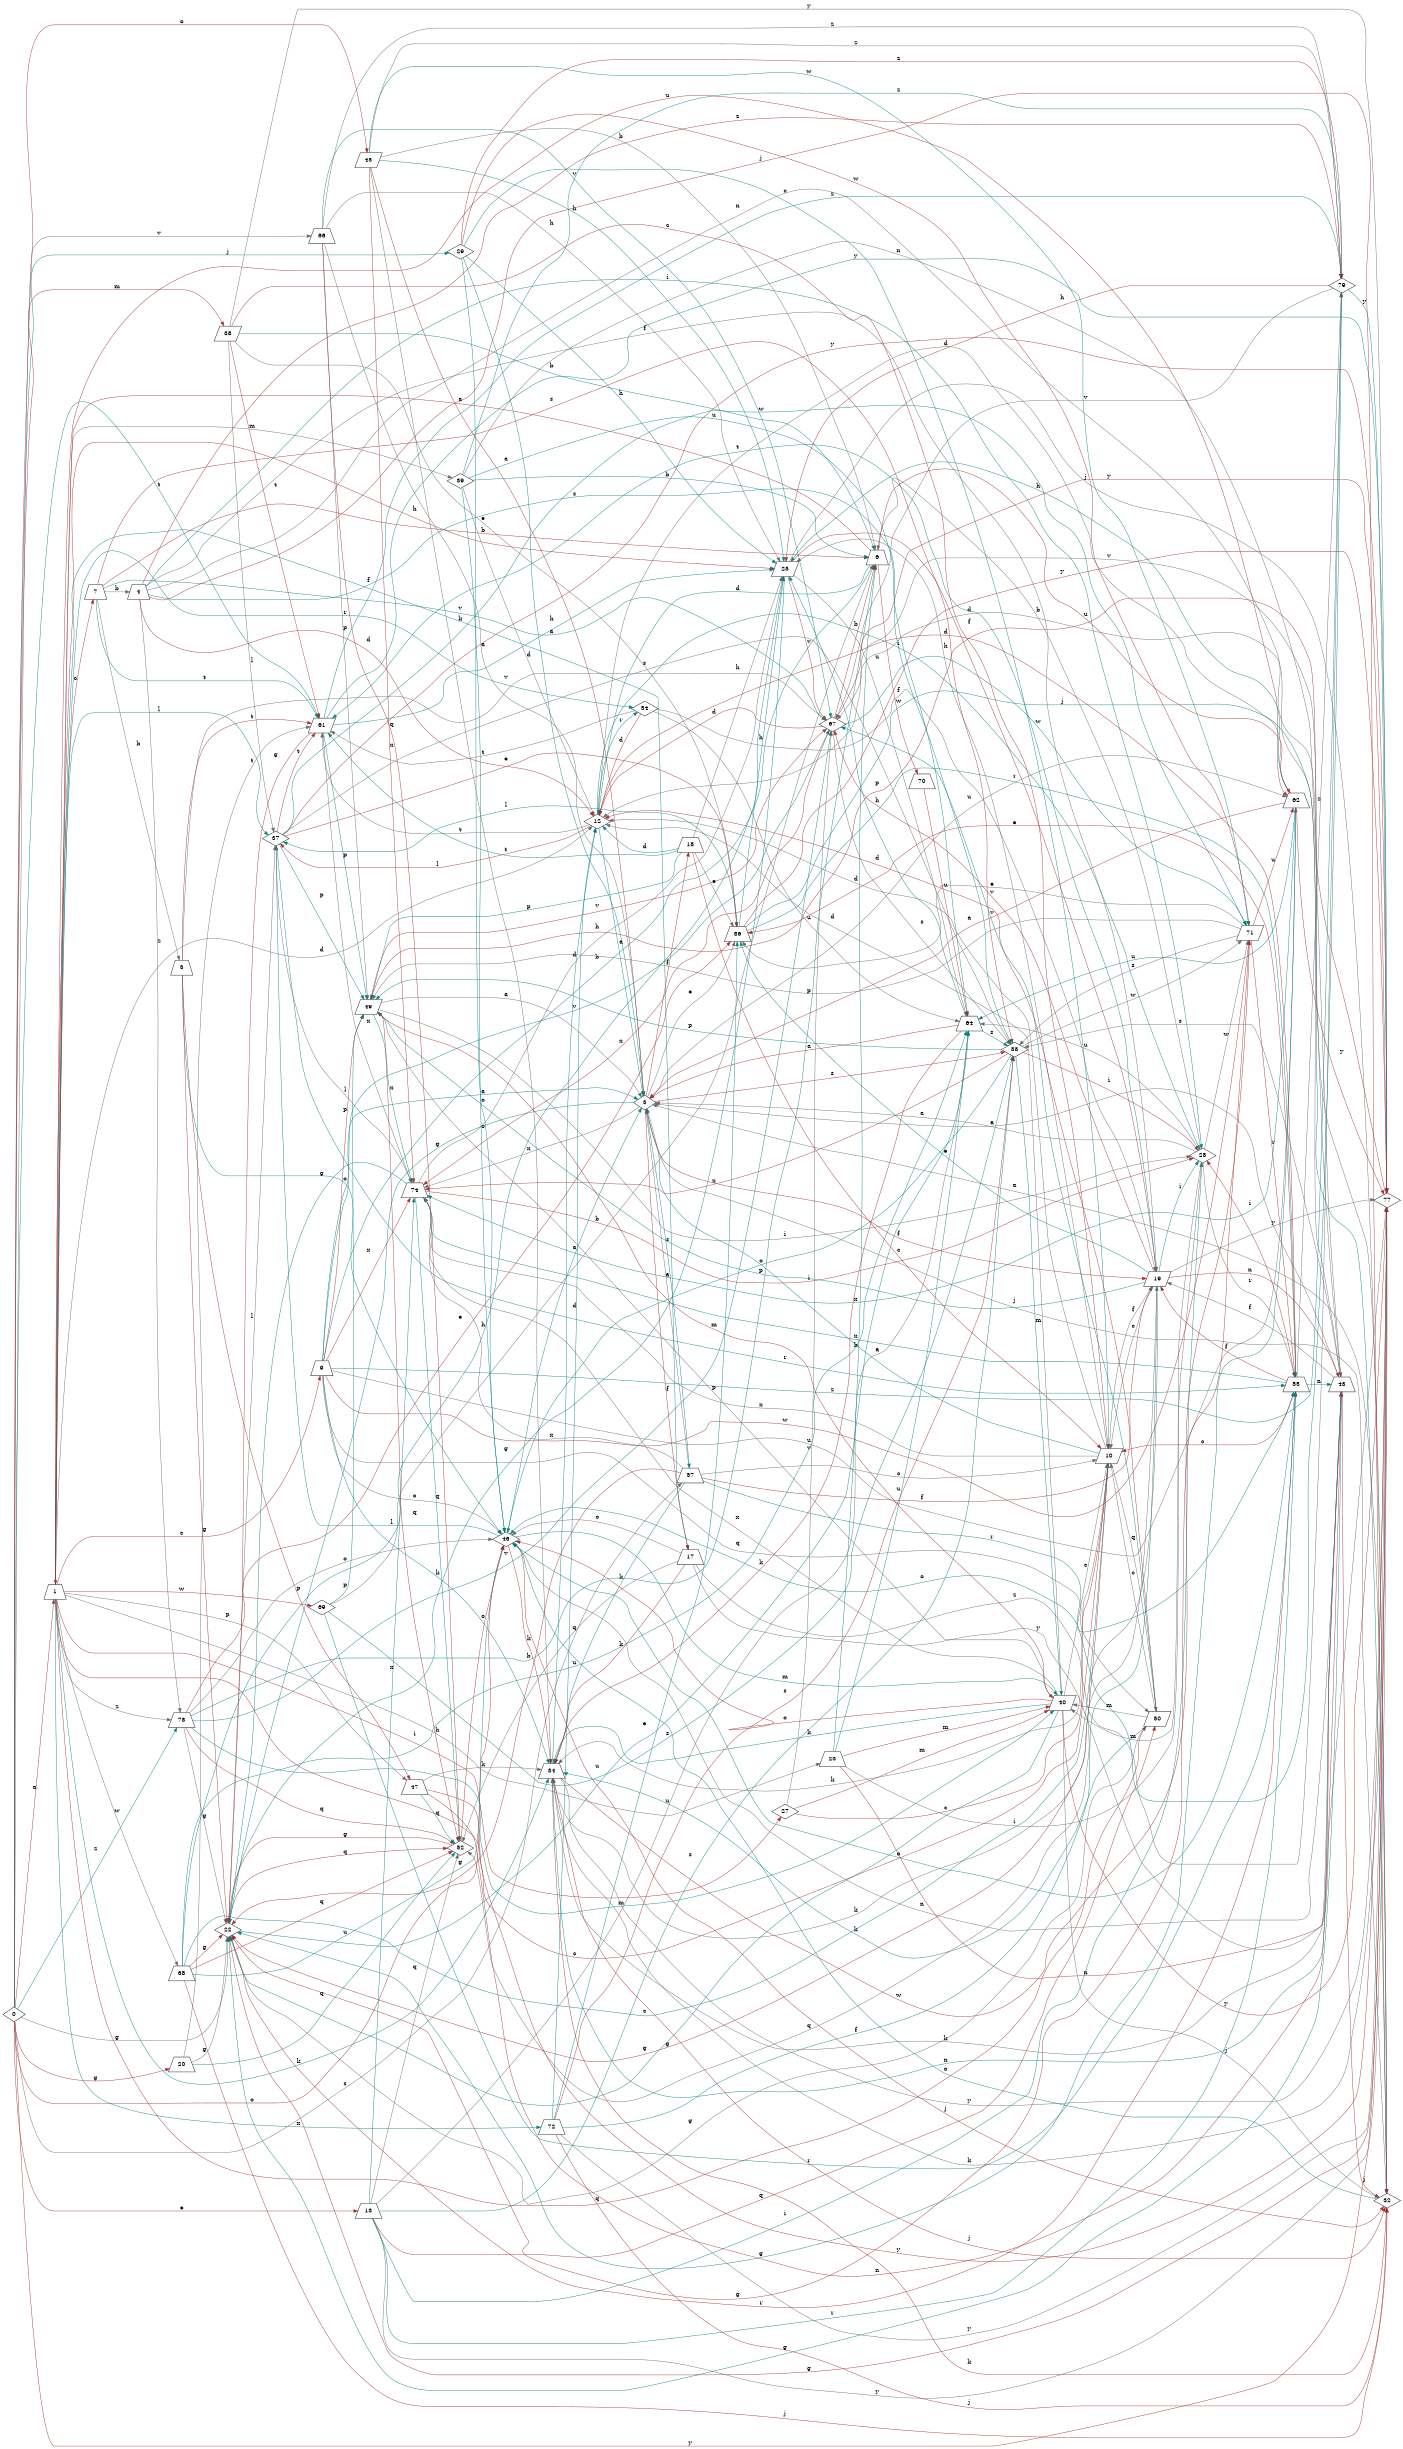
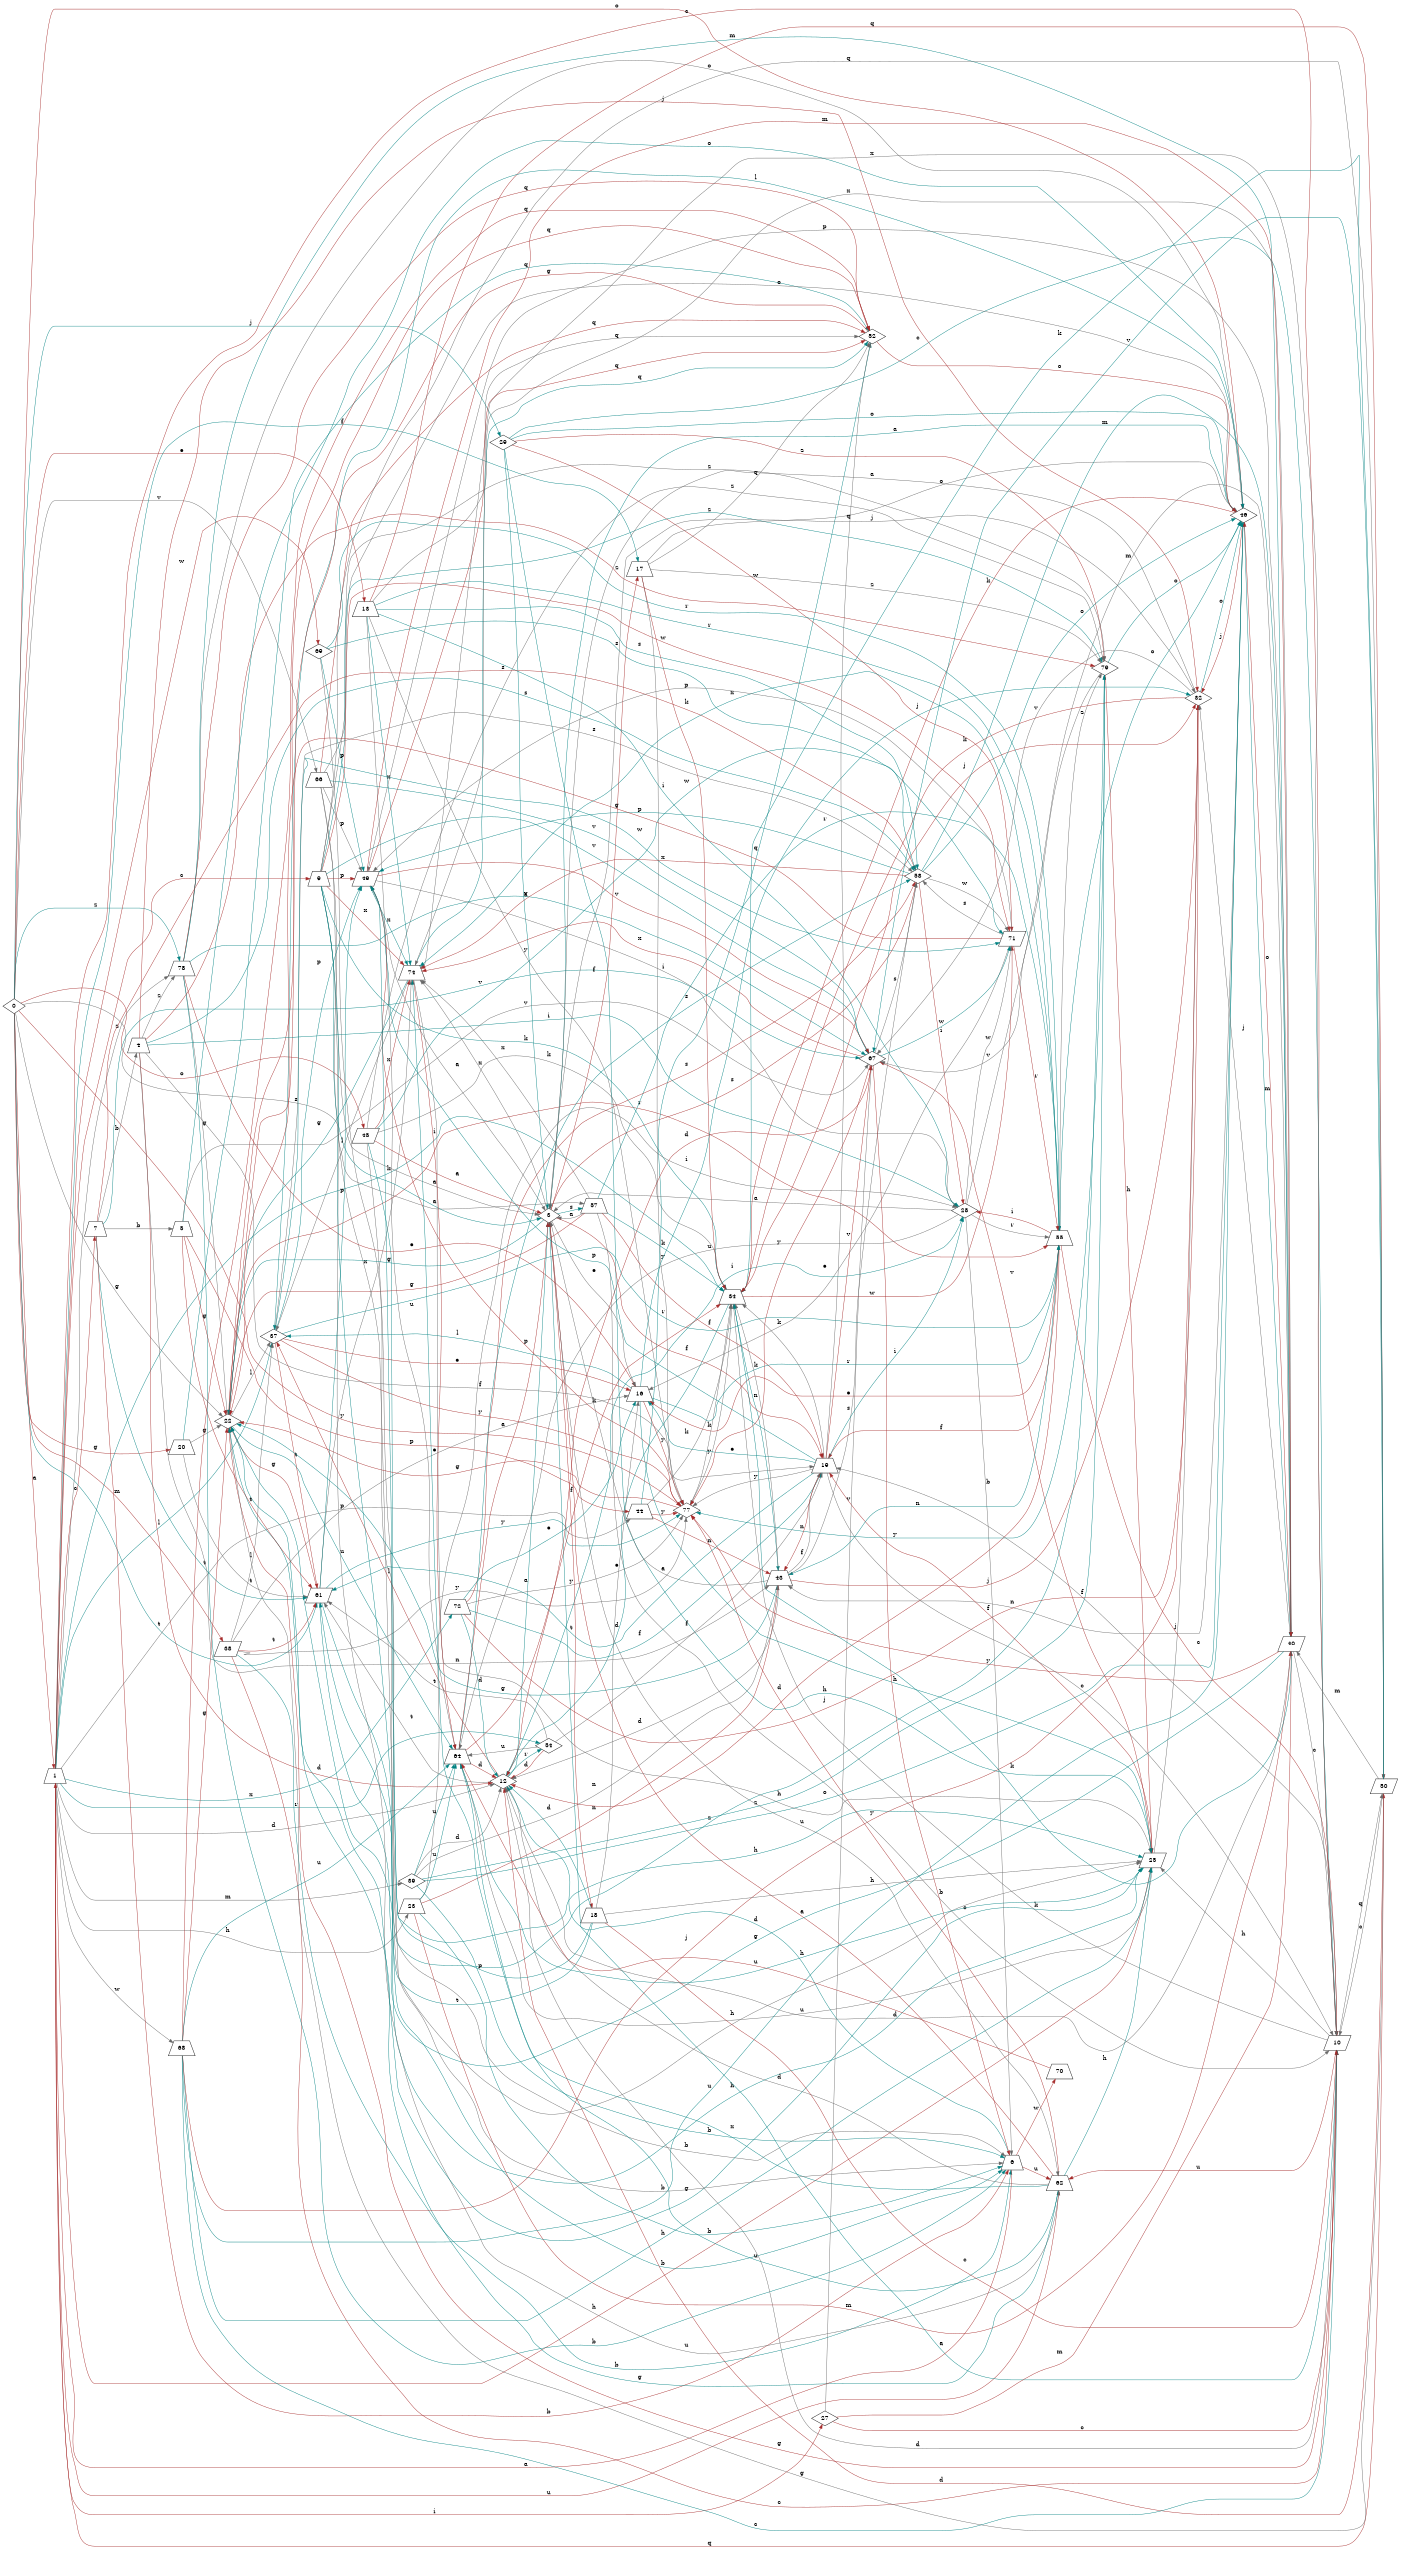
(1272, 869) -> (1248, 2170)
(738, 934) -> (640, 1394)
(1157, 1279) -> (825, 1466)
(790, 1283) -> (441, 1343)
none -> (482, 1770)
(415, 1787) -> (640, 1512)
